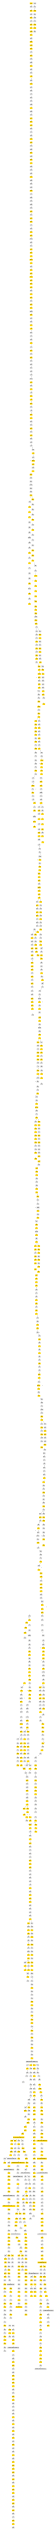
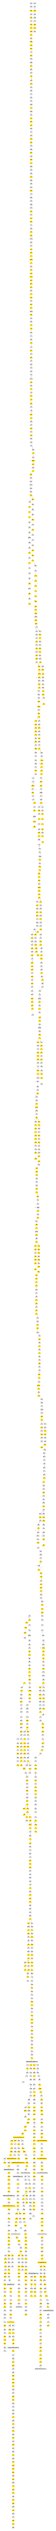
(31, 3) -> (31, 3)
(12, 2159) -> (12, 2159)
(19, 2307) -> (19, 2307)
none -> (11, 2322)
